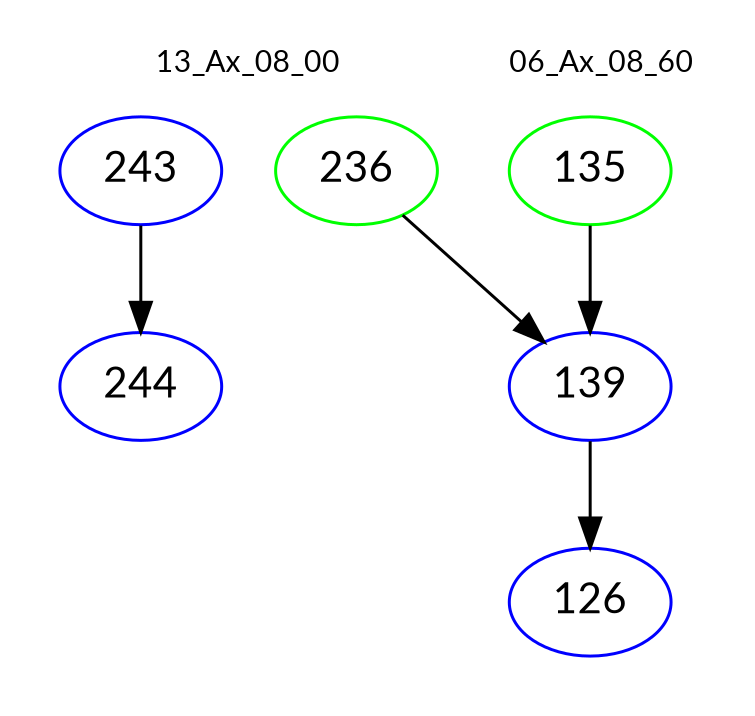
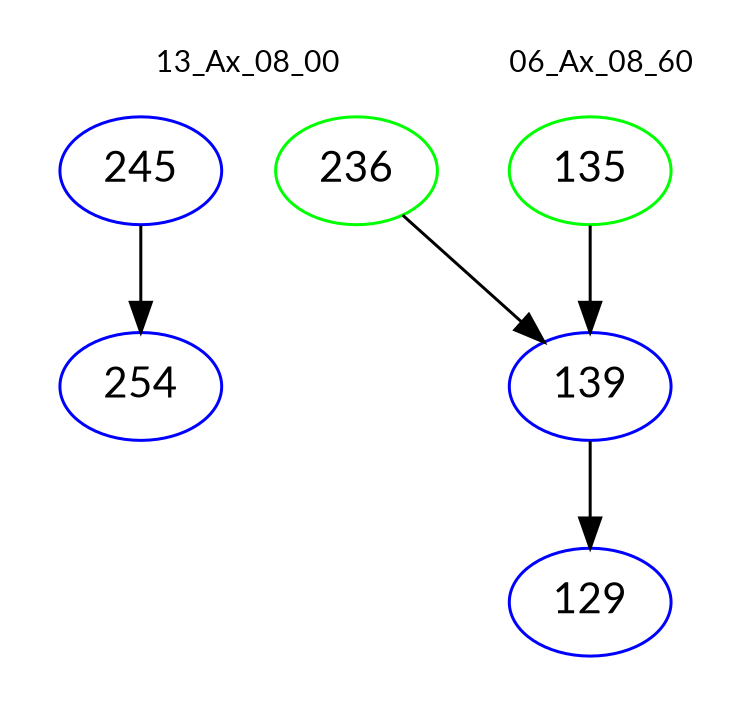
(141, 171) -> (141, 171)
(141, 386) -> (141, 386)
(590, 602) -> (590, 602)
